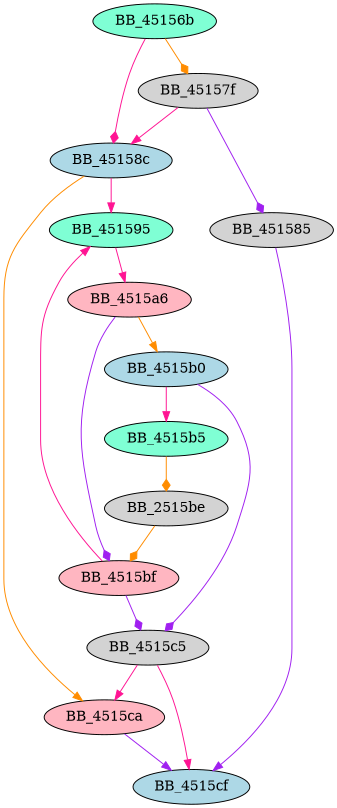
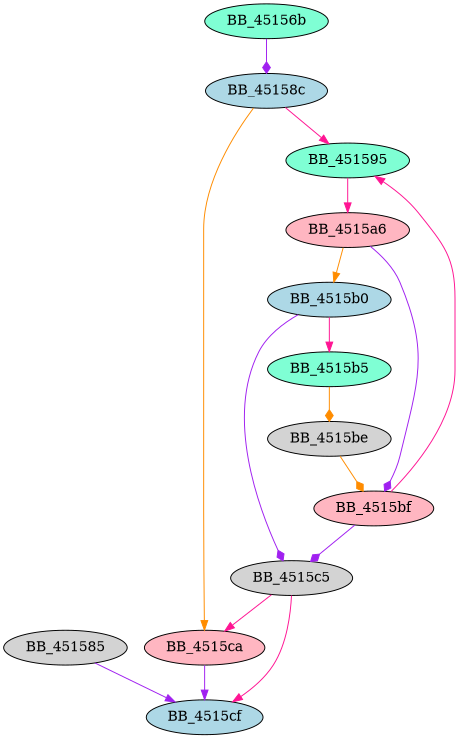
(126, 84) -> (267, 50)
(198, 91) -> none
(166, 508) -> (329, 439)
